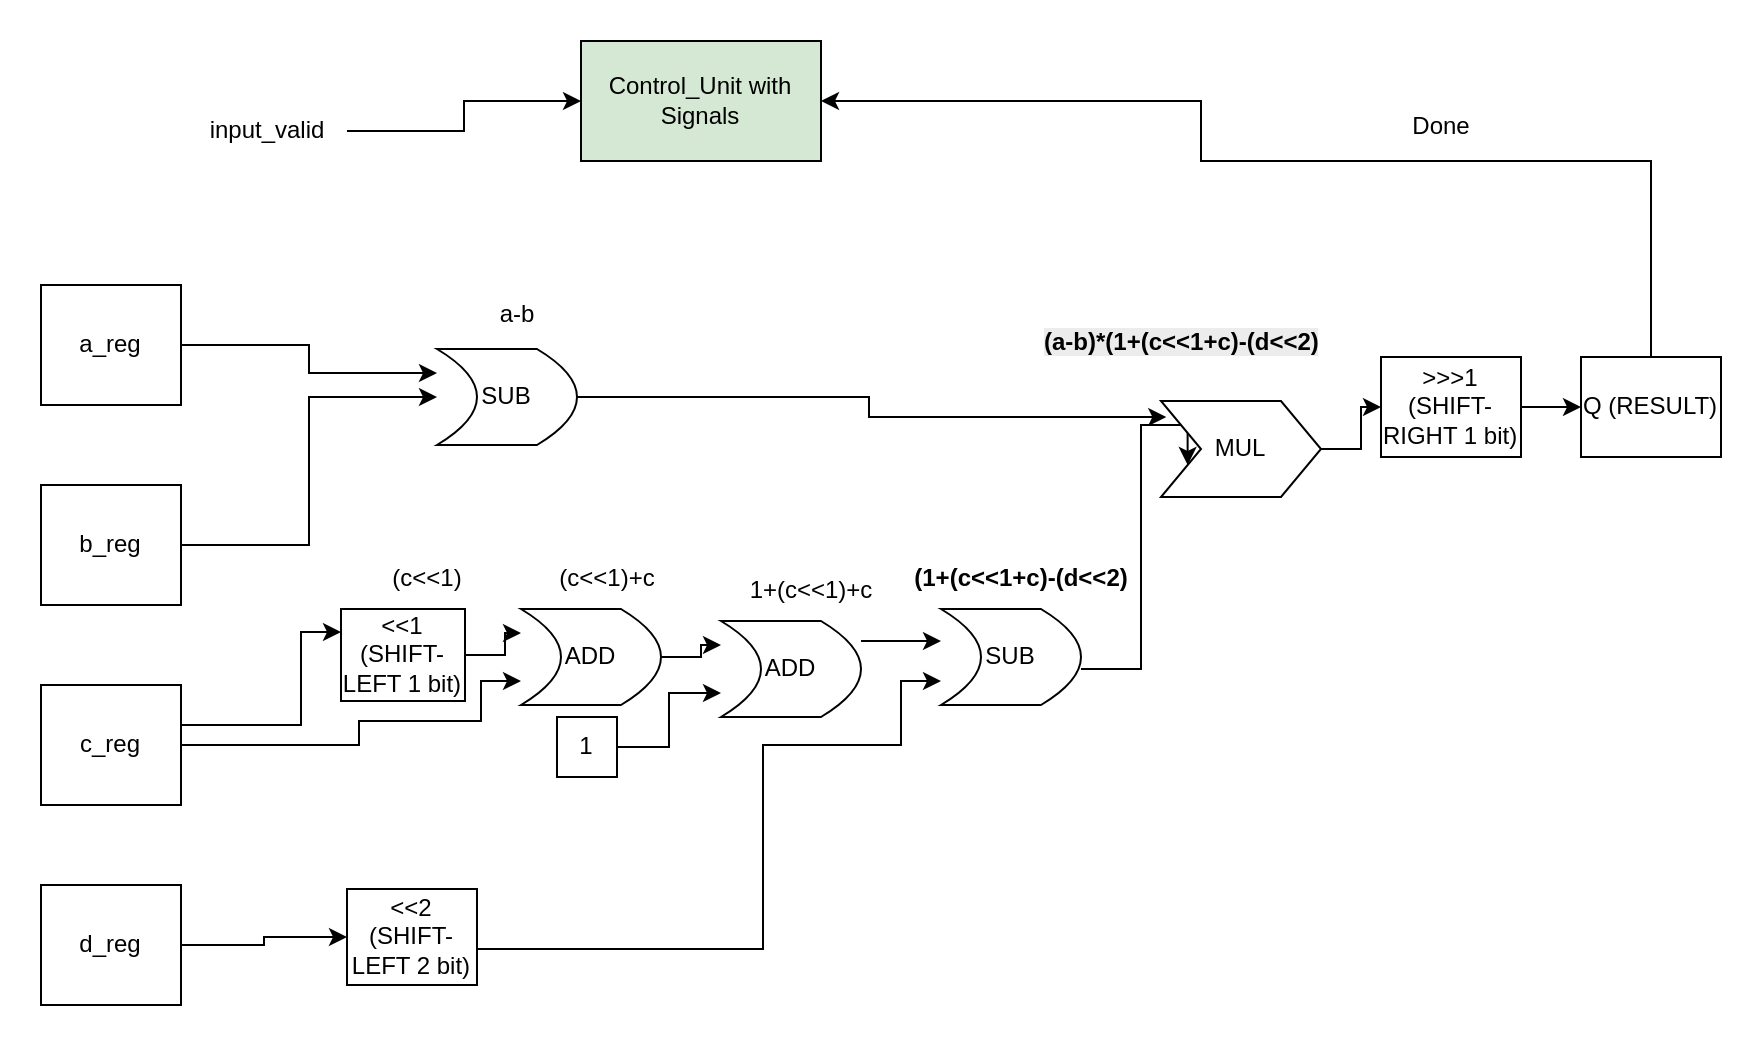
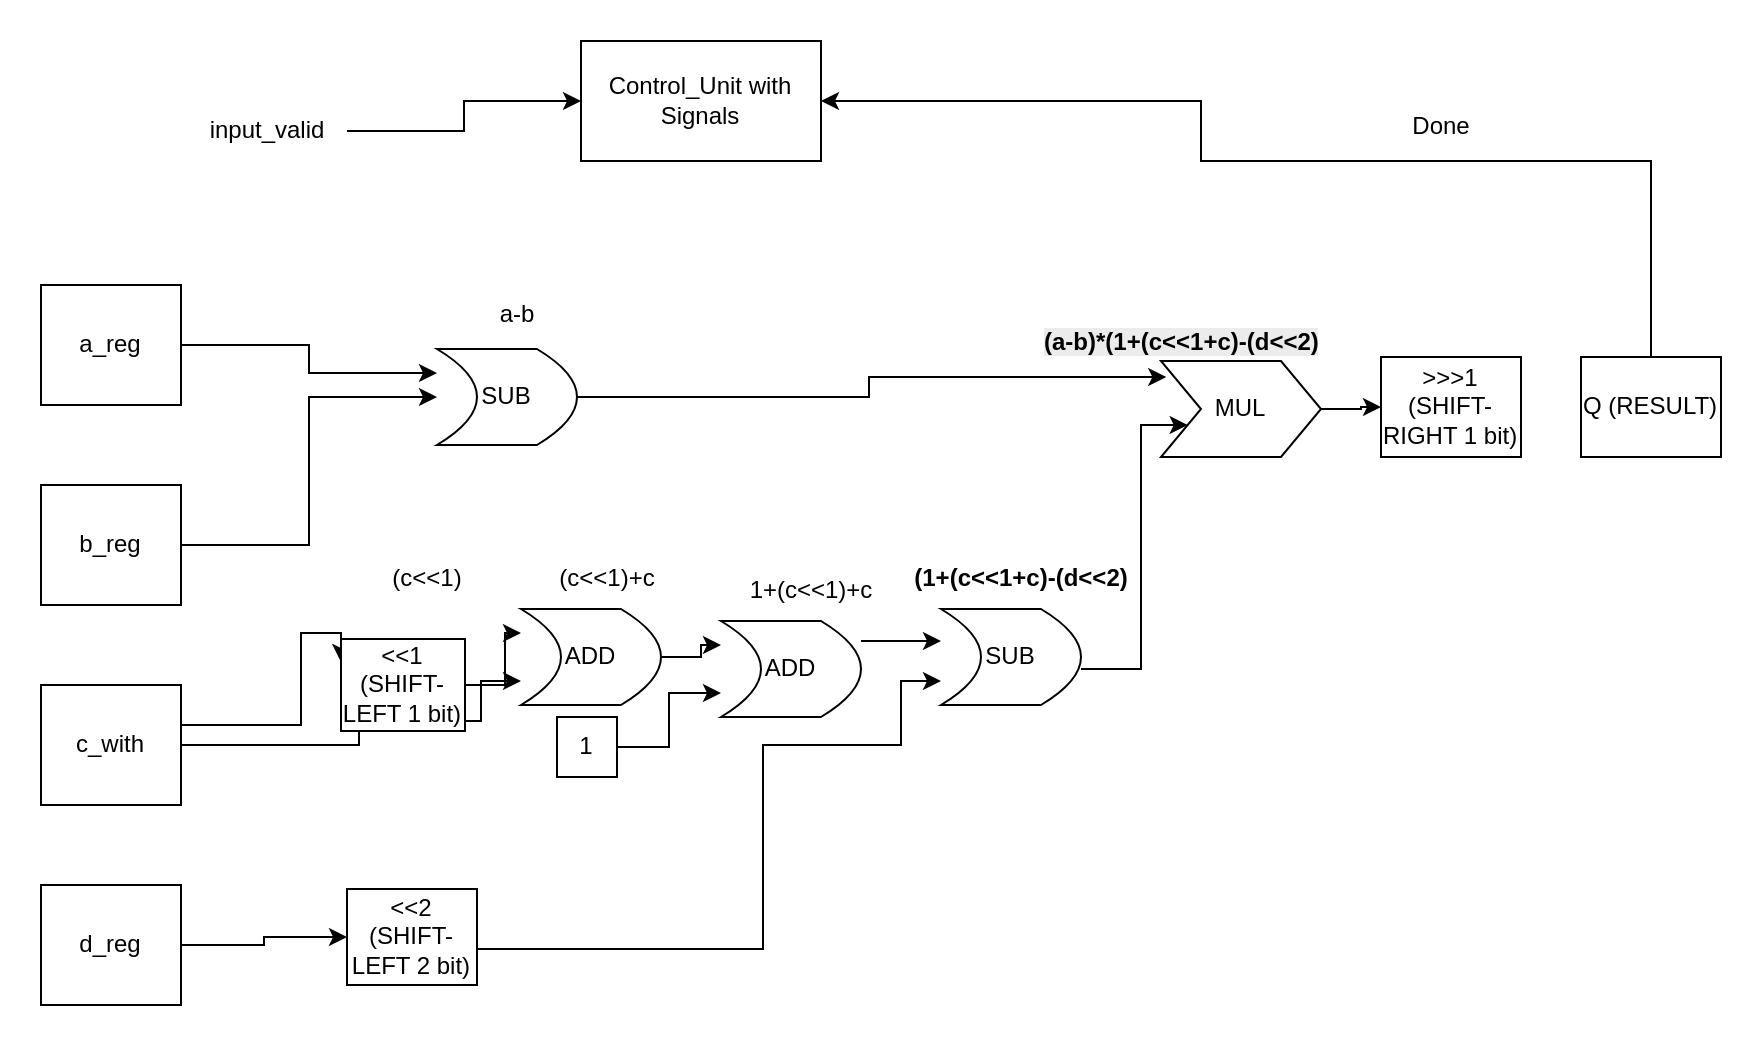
(701, 101) -> (701, 101)
(1558, 407) -> none
(1241, 449) -> (1241, 409)
(403, 655) -> (403, 685)
(111, 745) -> (111, 745)
